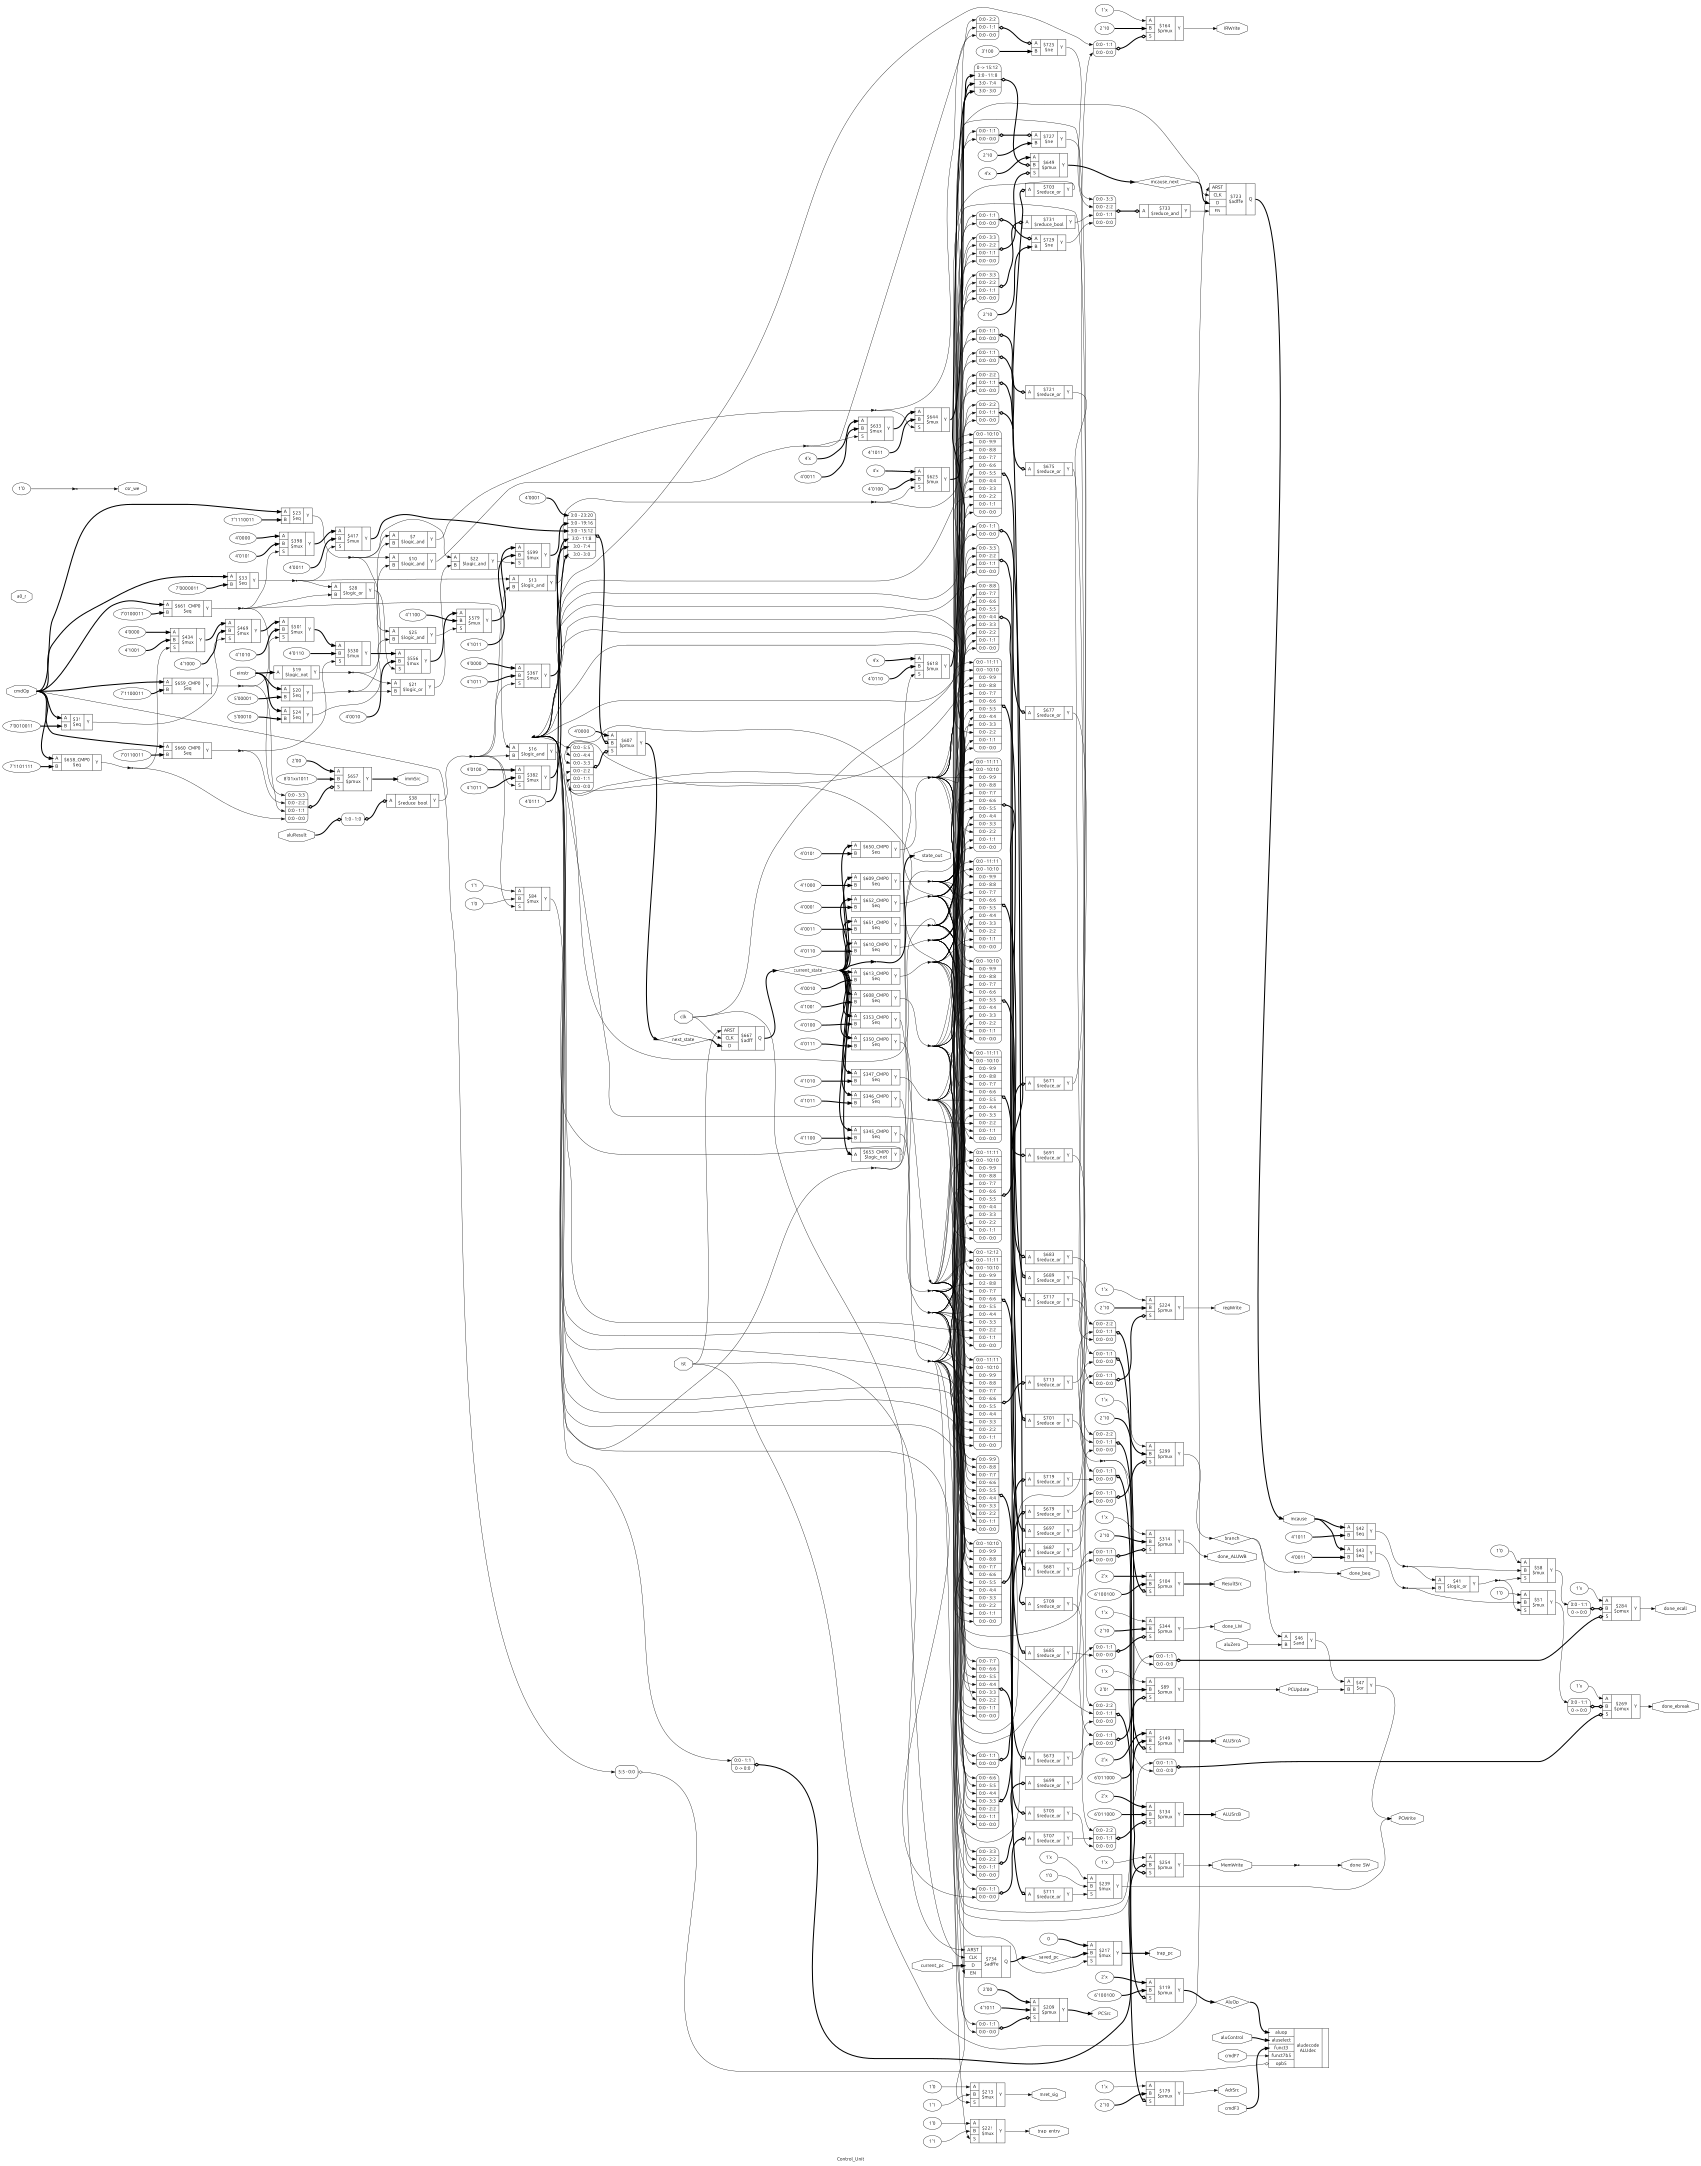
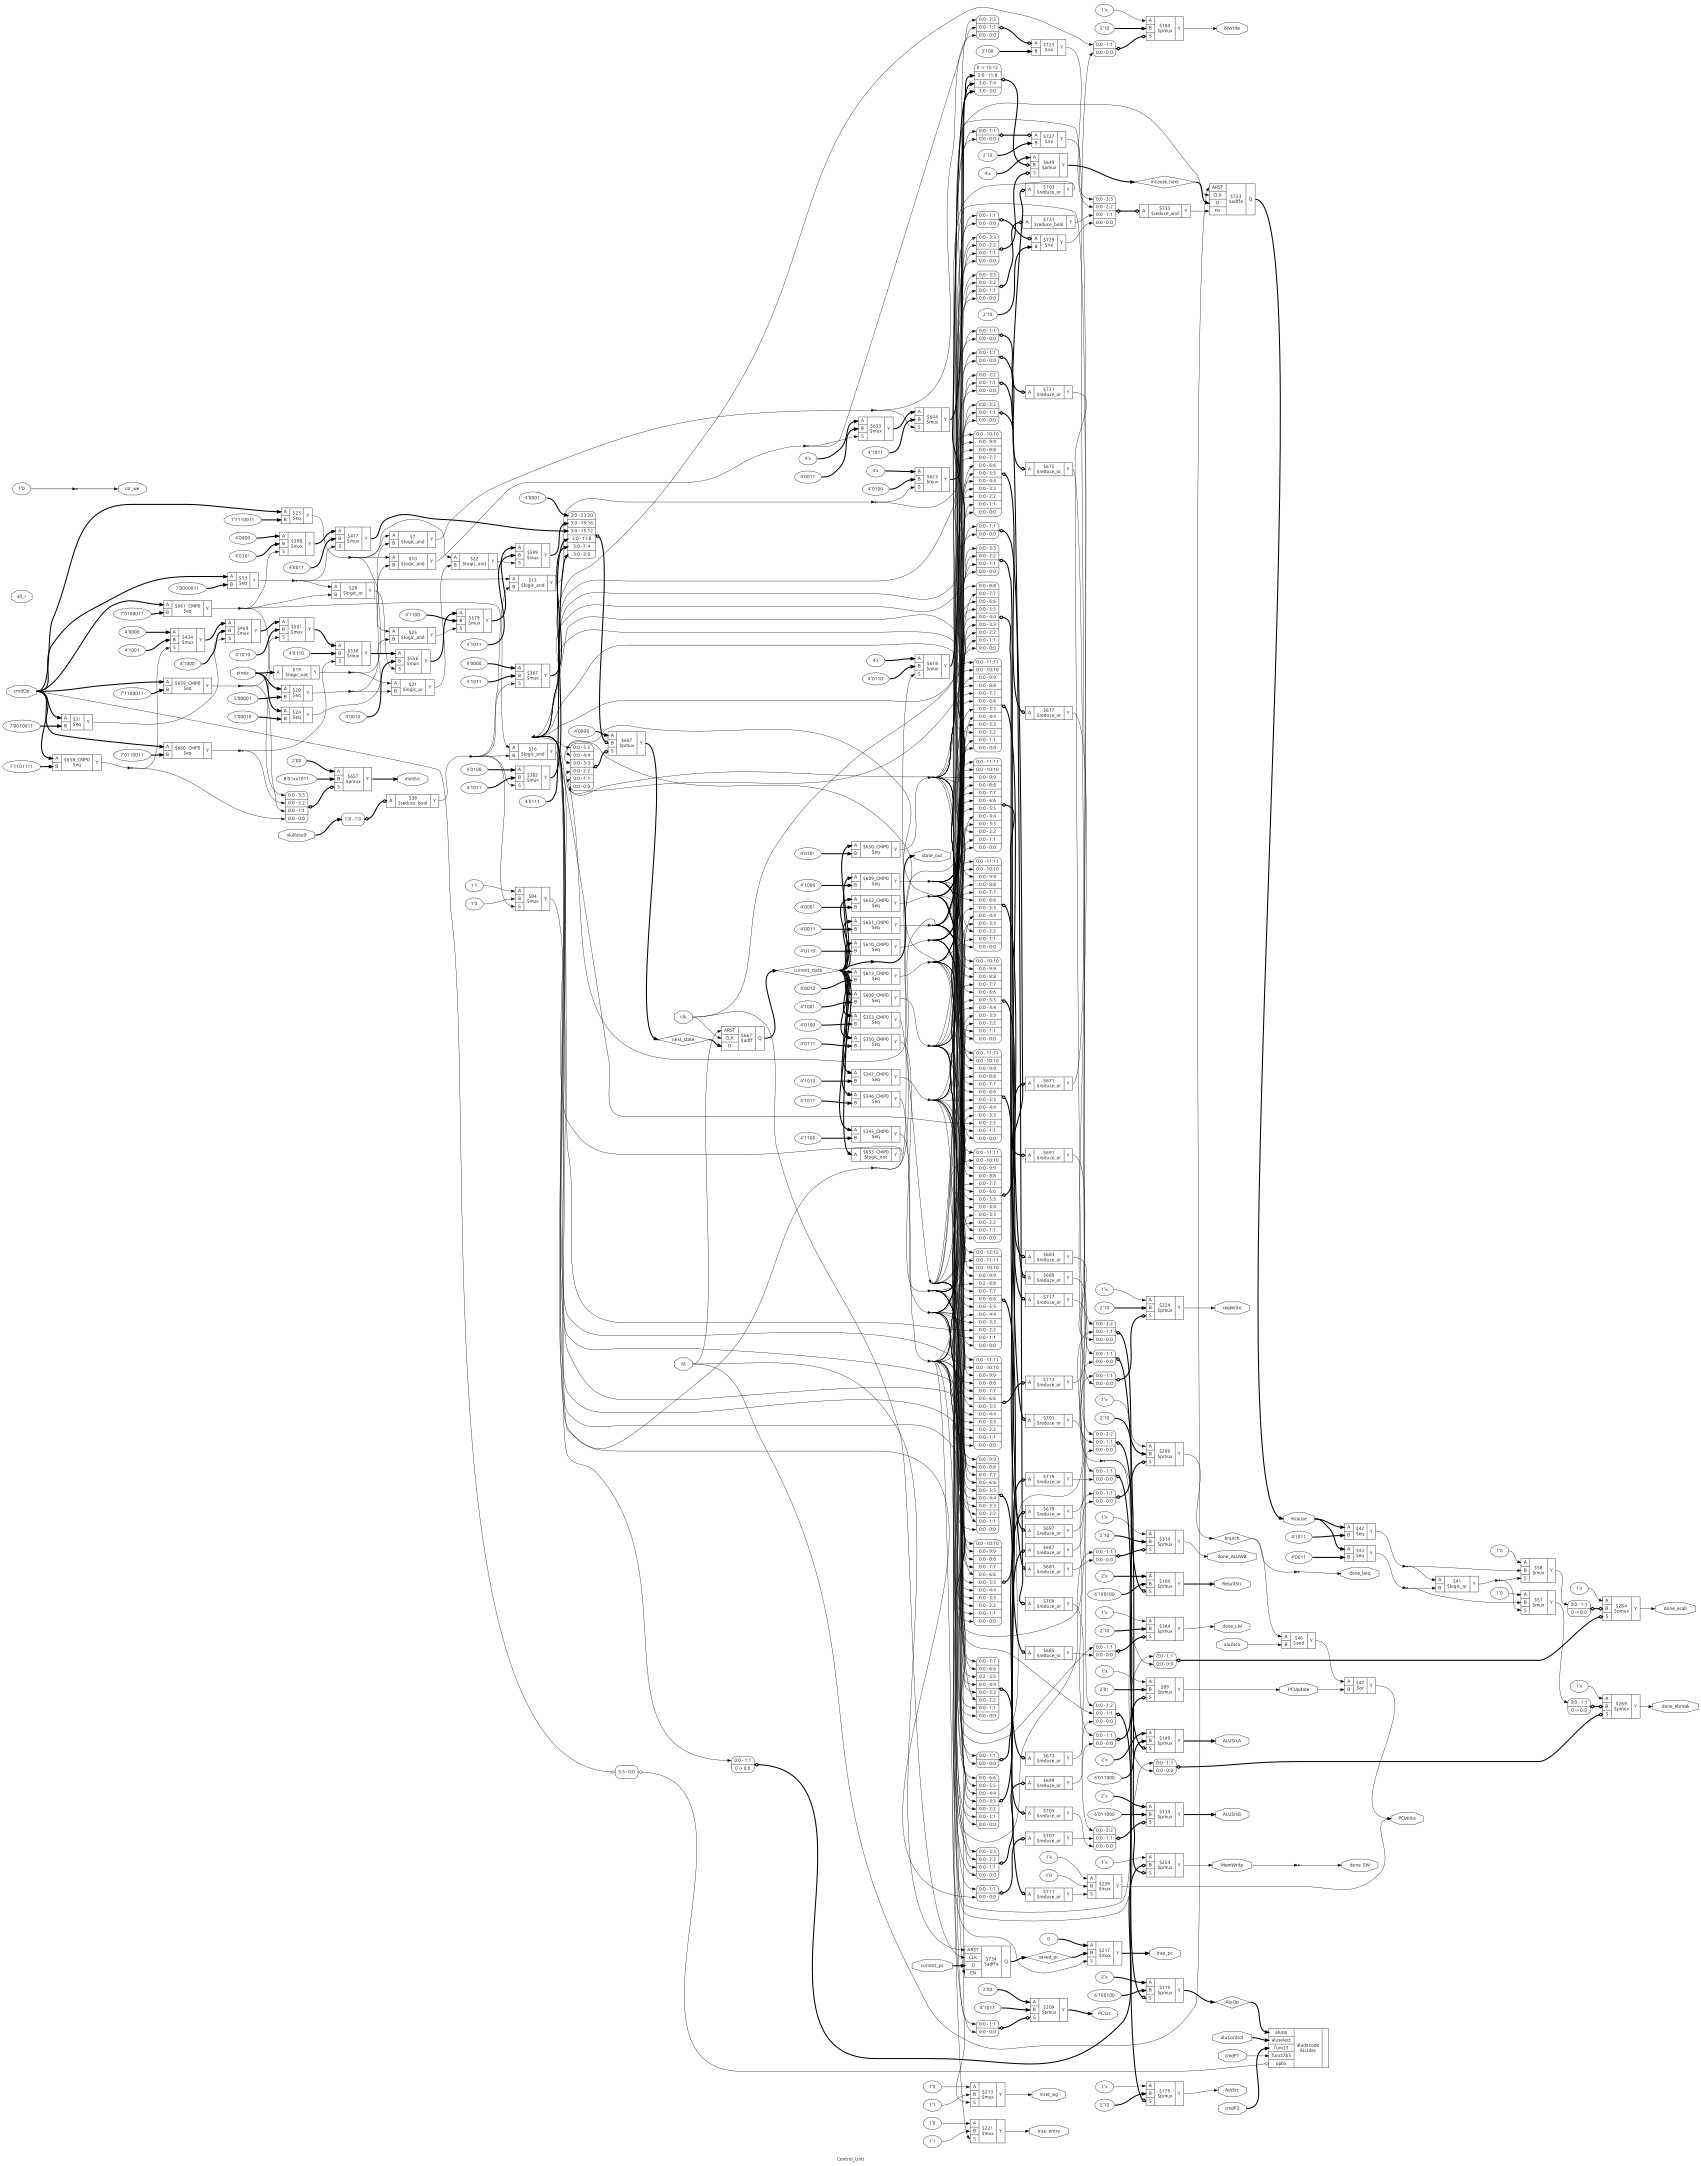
(327, 829) -> (327, 829)
(460, 1091) -> (460, 1091)
(988, 1677) -> (988, 1677)
